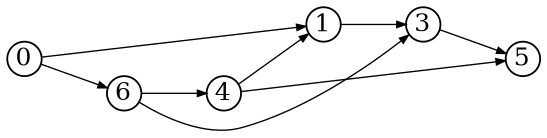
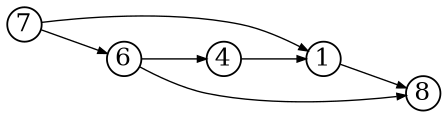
(423, 24) -> (423, 93)
(24, 59) -> (24, 24)
(523, 59) -> none
